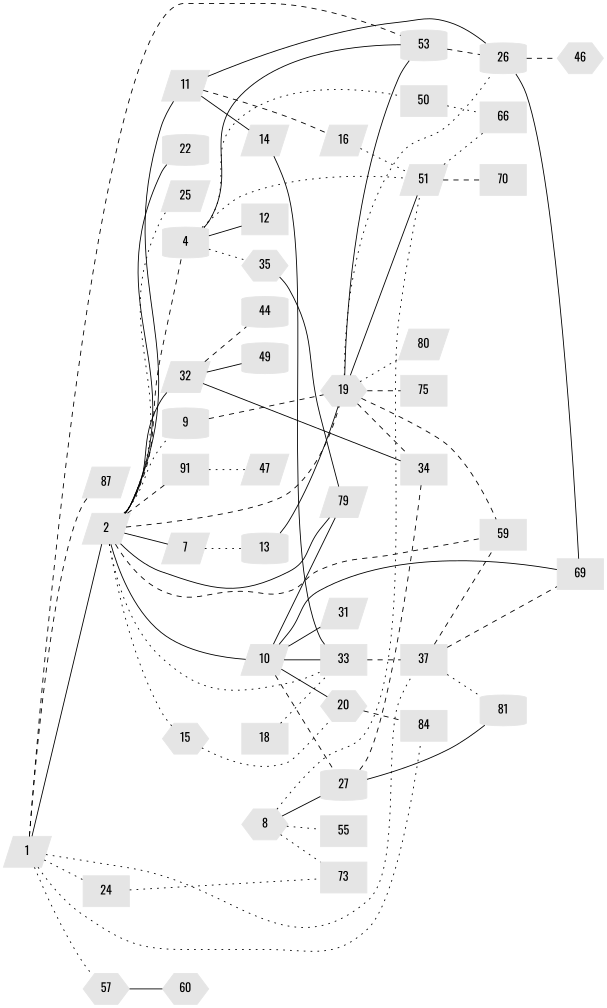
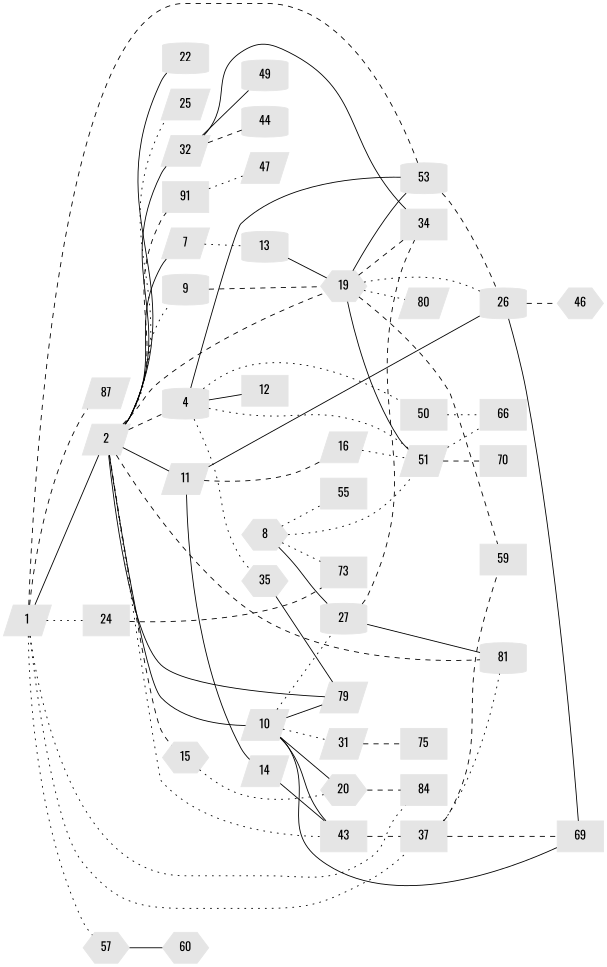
(384, 391) -> (382, 744)
(292, 590) -> (264, 619)
(304, 637) -> (304, 734)
(131, 638) -> (134, 602)
(344, 660) -> (344, 836)
(304, 722) -> (304, 672)
(265, 739) -> none
(225, 884) -> (228, 617)
